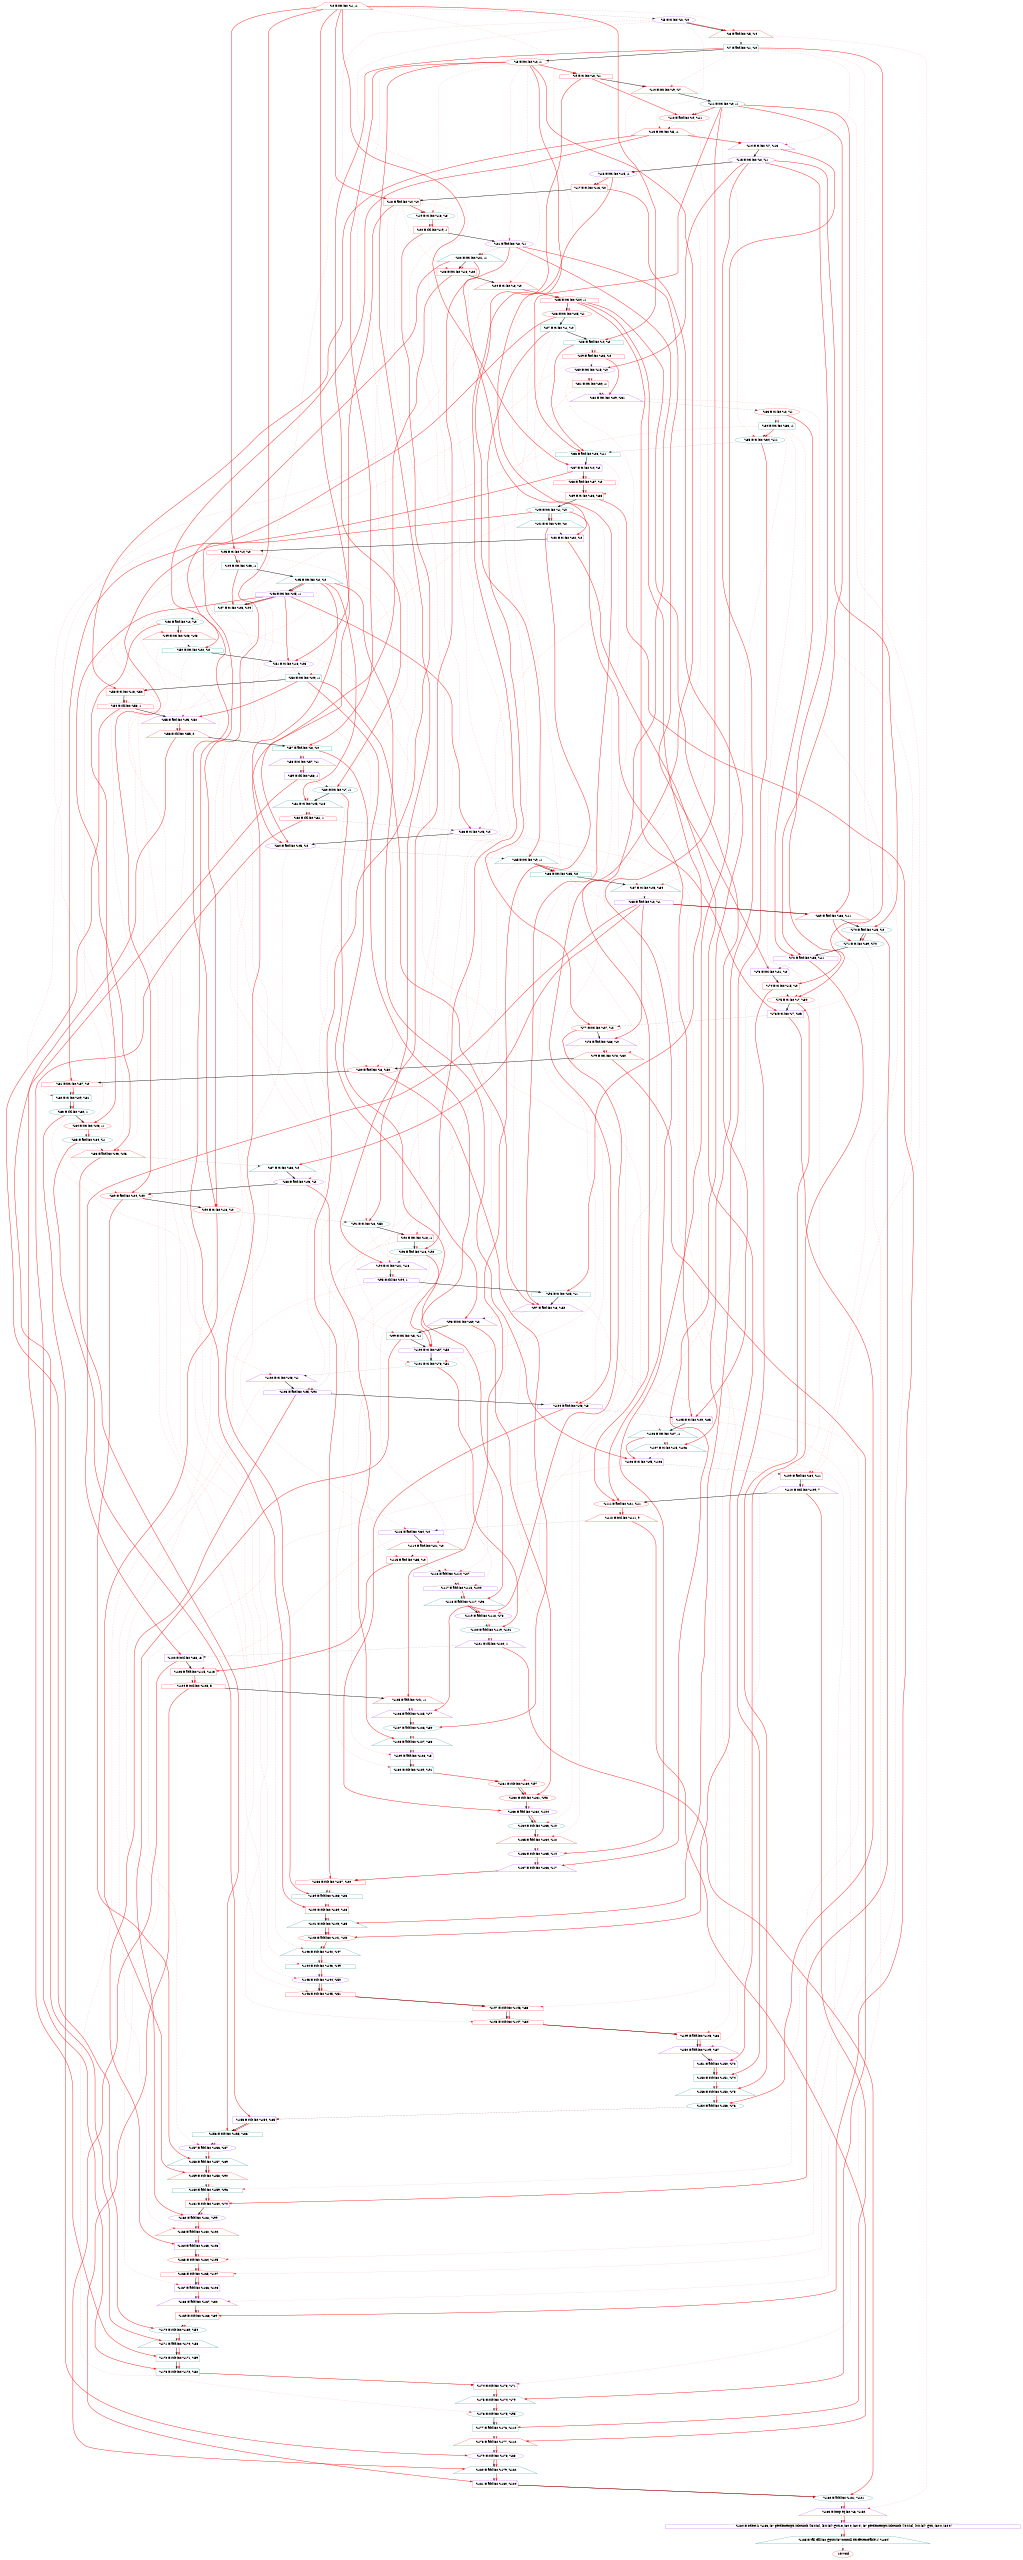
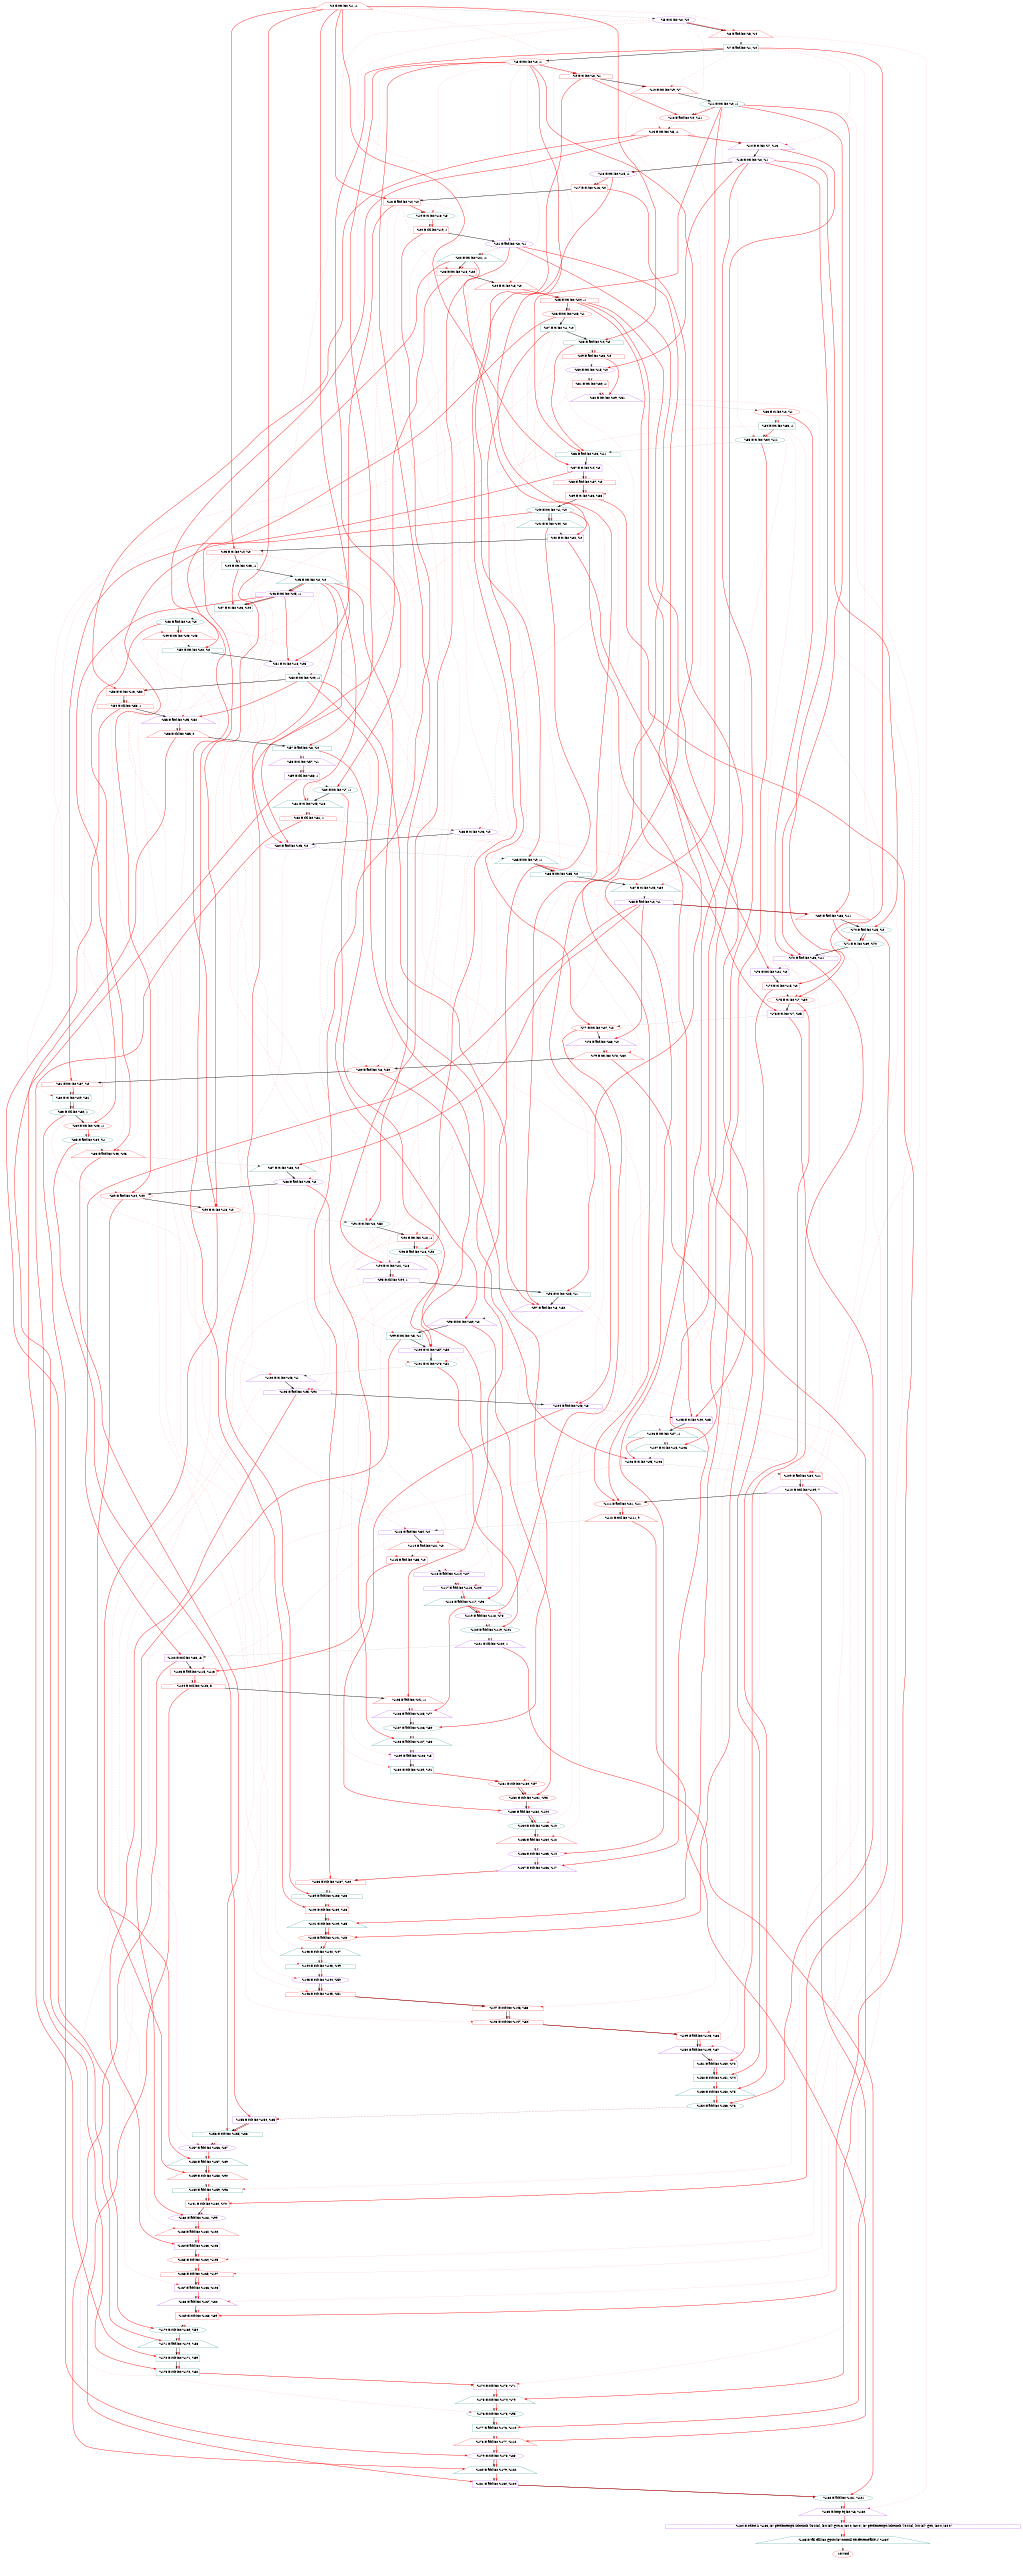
(432, 675) -> none
(329, 1299) -> (329, 1299)
(207, 2204) -> (207, 2204)
